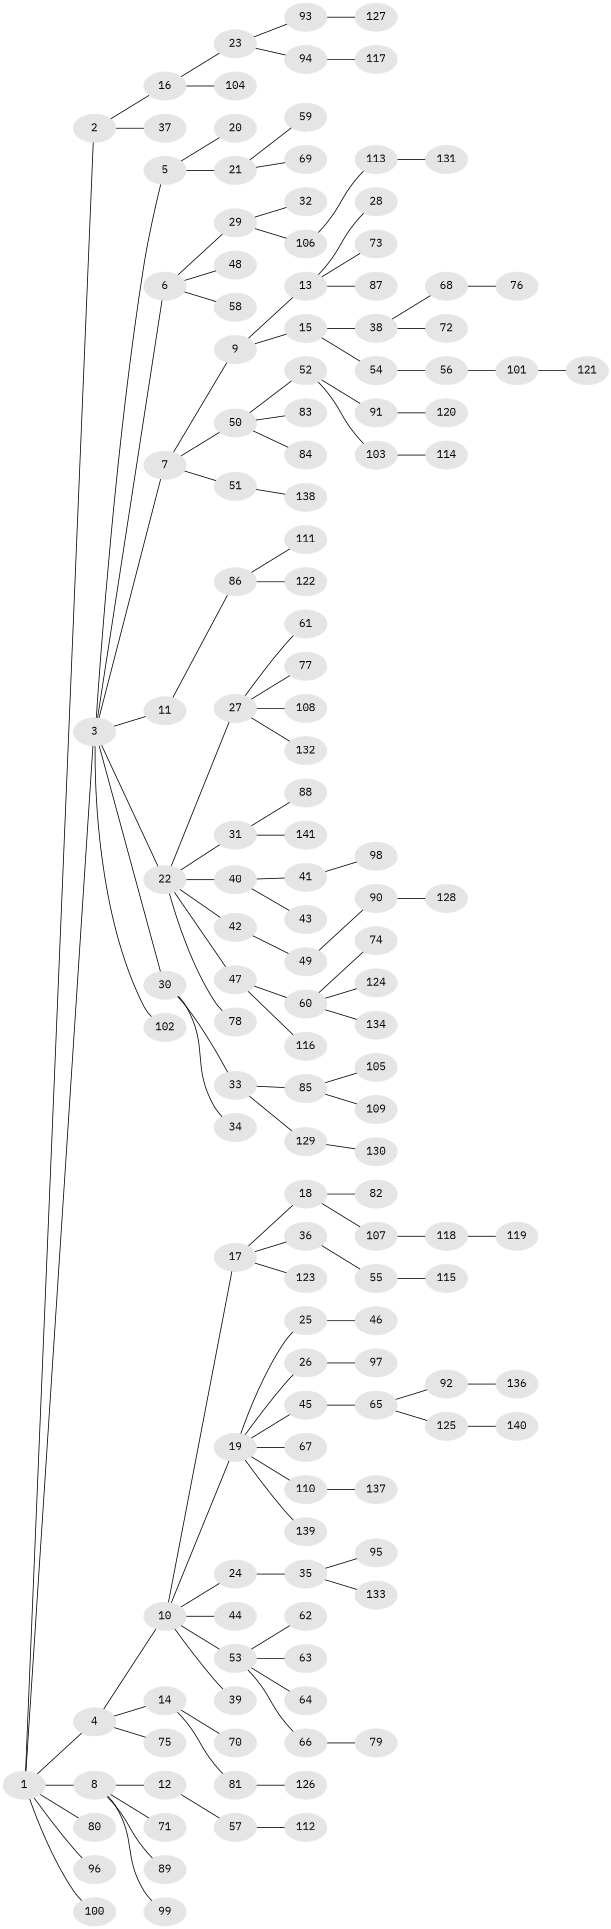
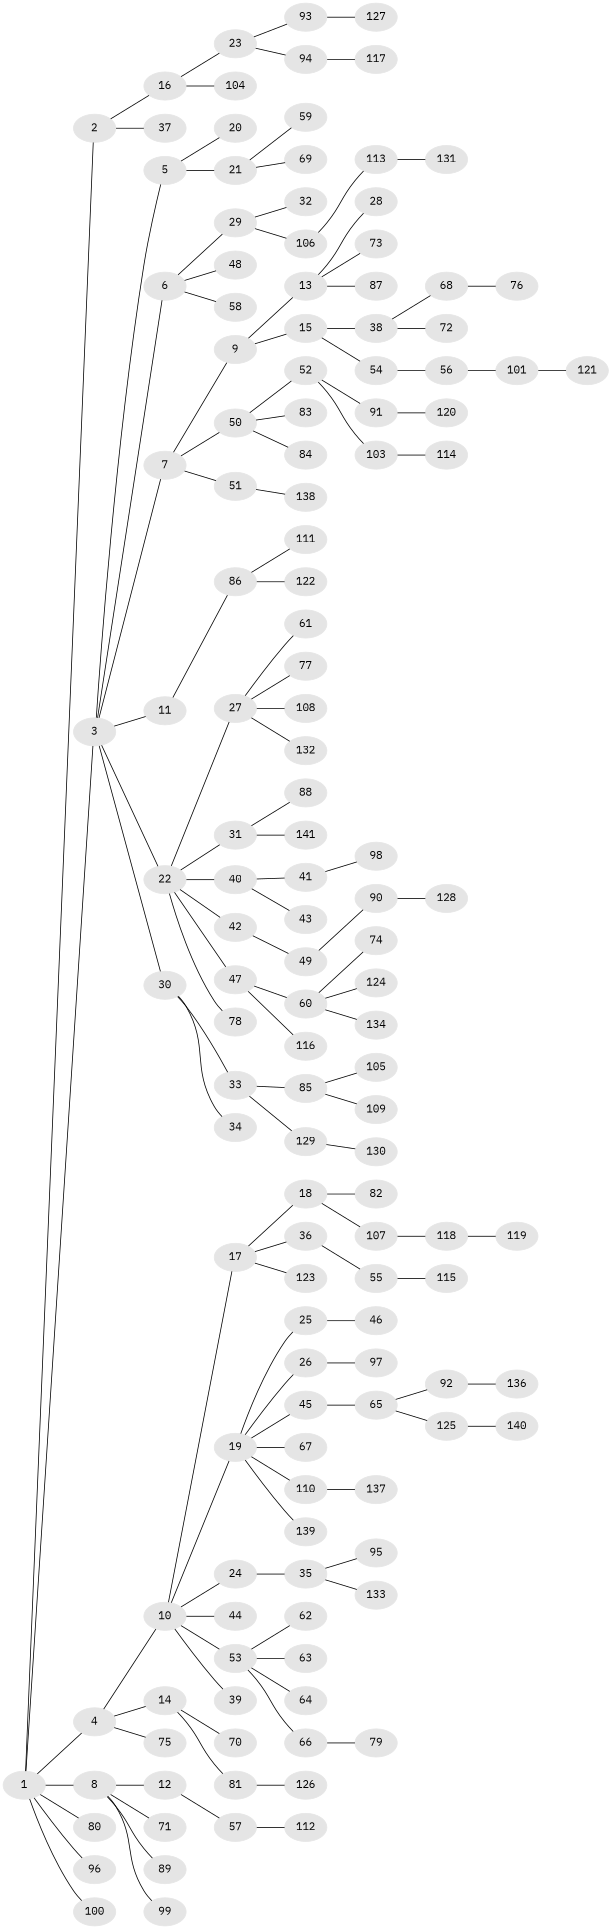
(165, 1027) -> none
